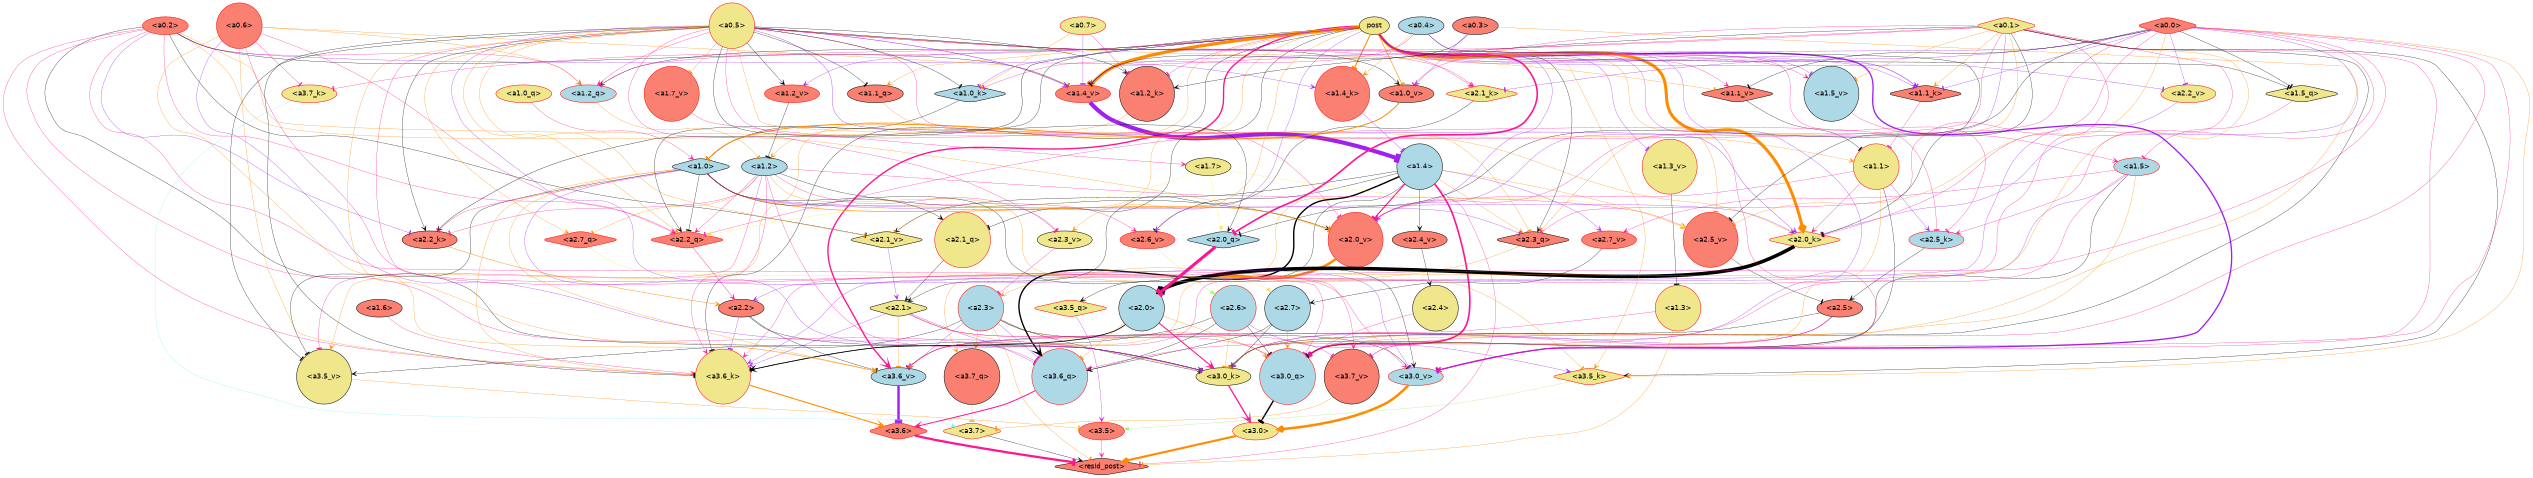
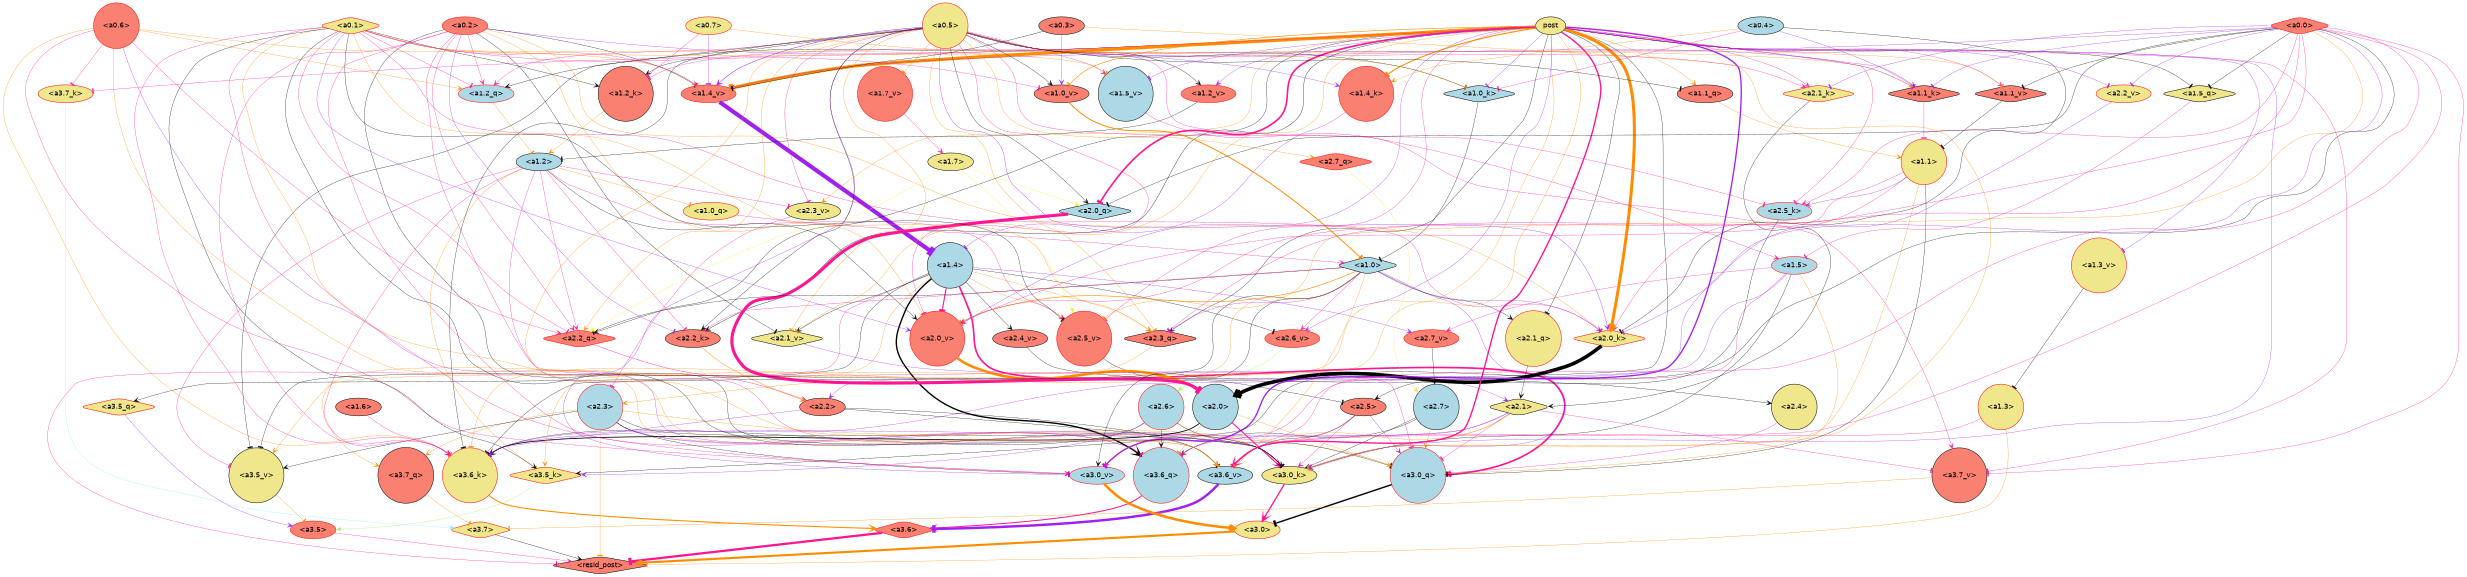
(1628, 86) -> (1372, 219)
(644, 212) -> (623, 186)
(2356, 351) -> (1906, 249)
